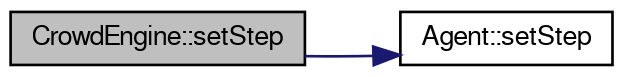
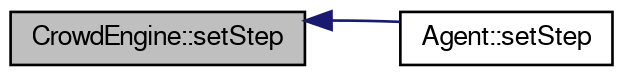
(339, 56) -> (366, 21)
